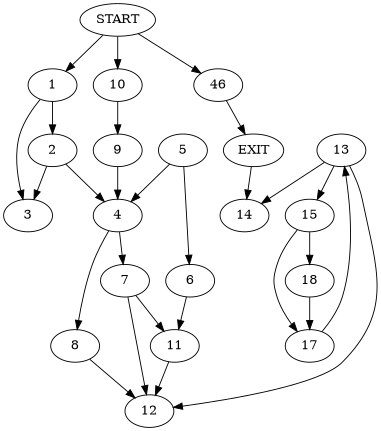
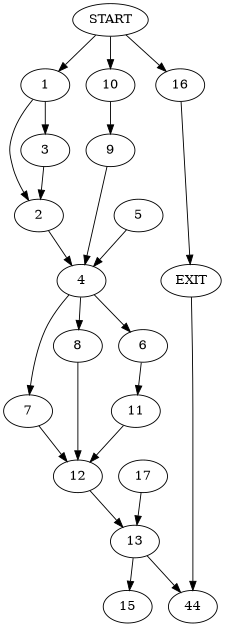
(218, 85) -> (180, 85)
(42, 179) -> (43, 178)
(186, 211) -> (109, 310)
(244, 216) -> (193, 607)
(274, 276) -> none
(310, 281) -> none
(147, 310) -> none
(356, 346) -> (103, 505)
